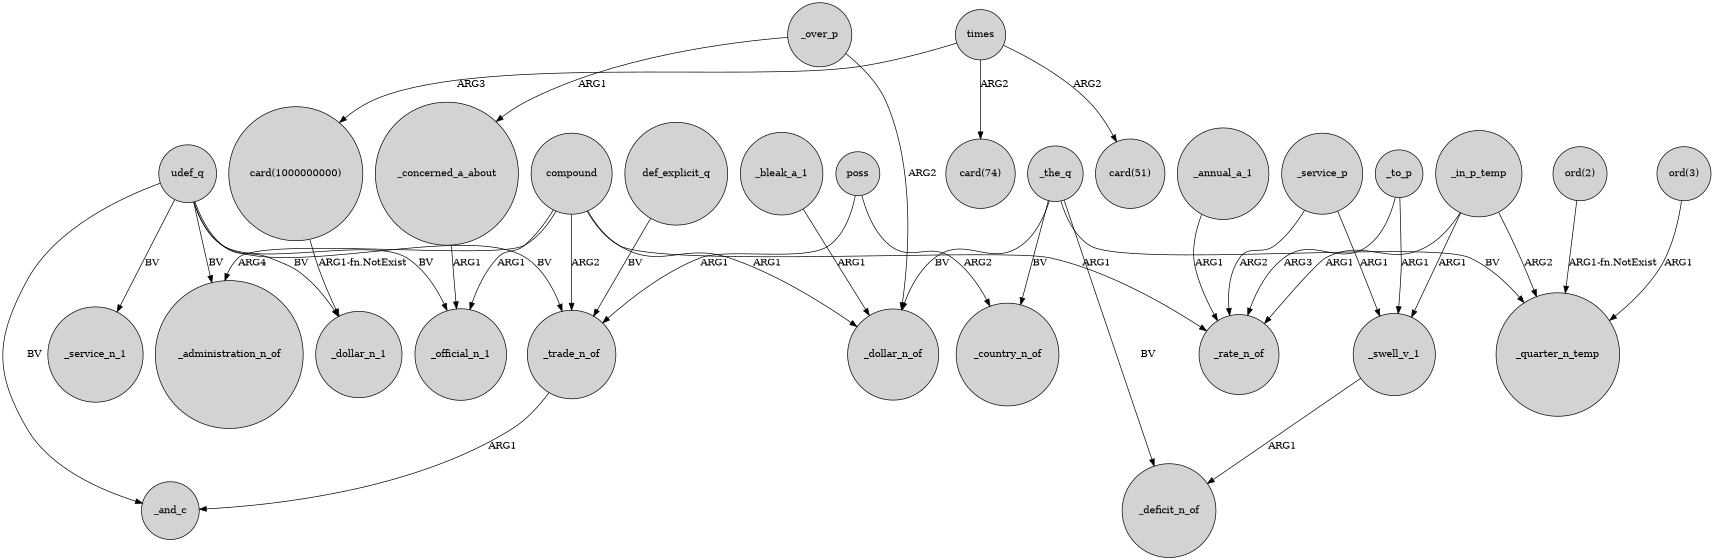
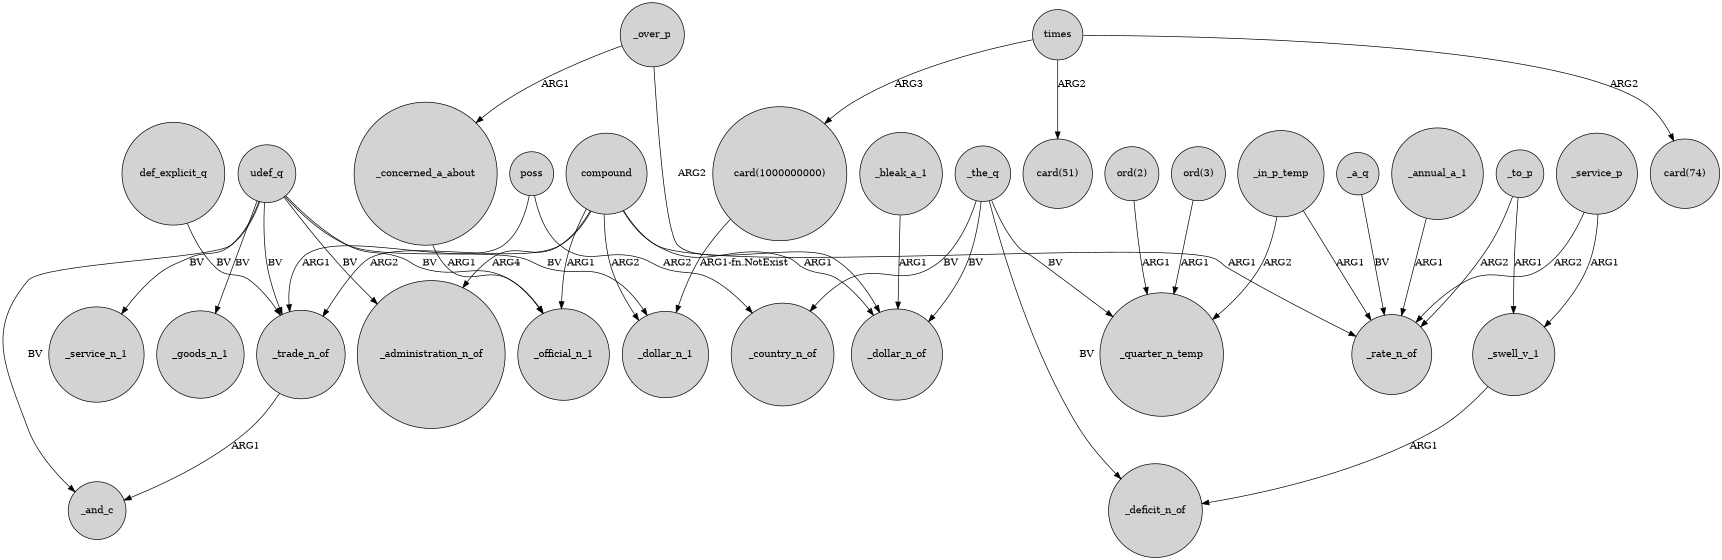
none -> (1358, 174)
(1438, 262) -> none
(1298, 263) -> (1495, 263)
(1613, 263) -> (1157, 263)
none -> (611, 267)
none -> (200, 355)
